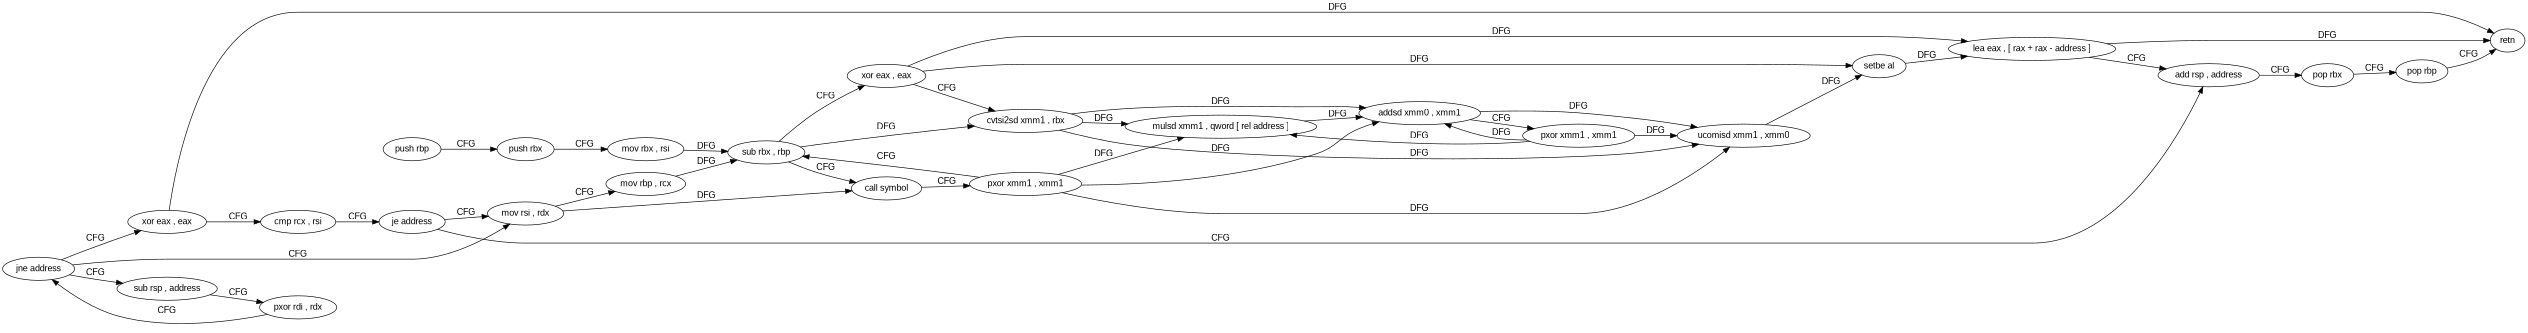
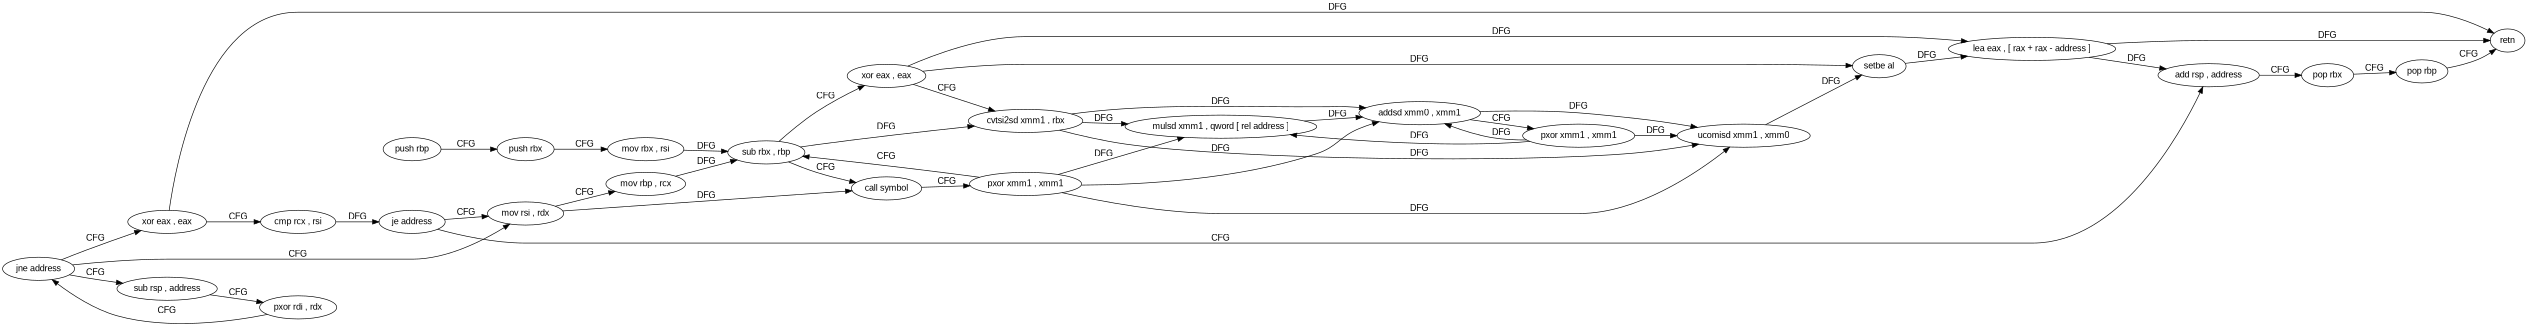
(2137, 59) -> (2137, 59)
(358, 217) -> (358, 217)
